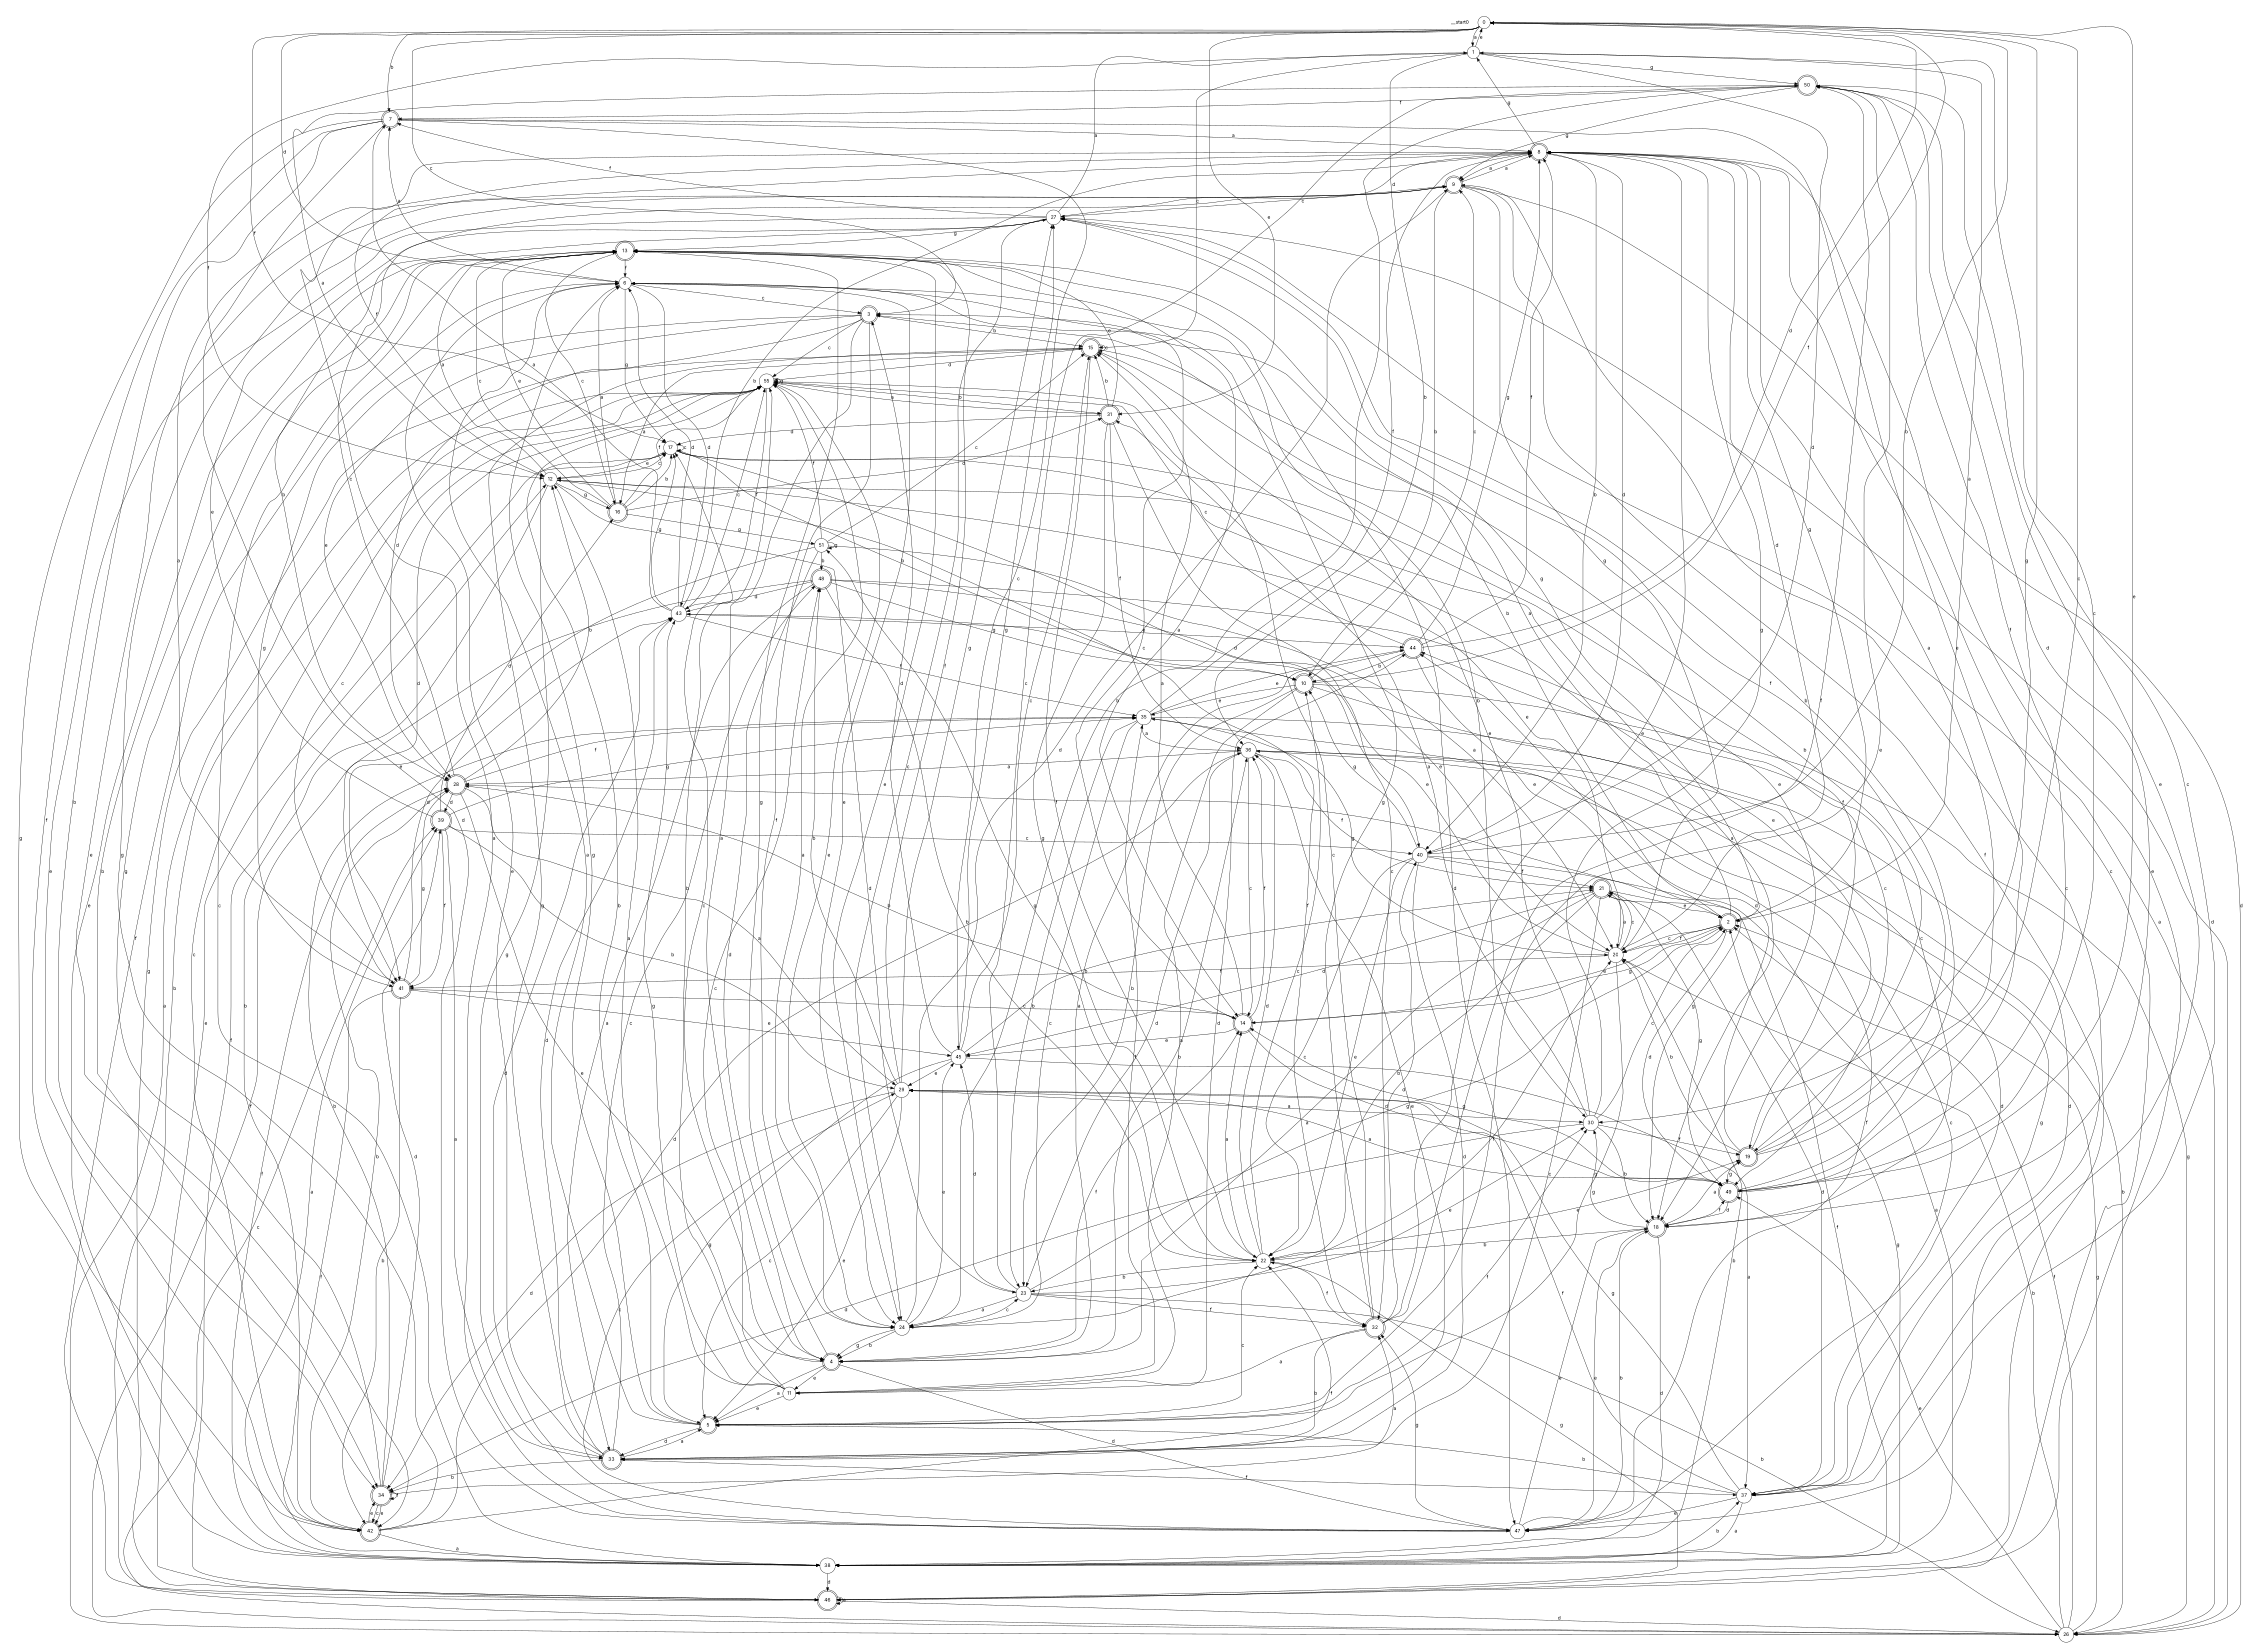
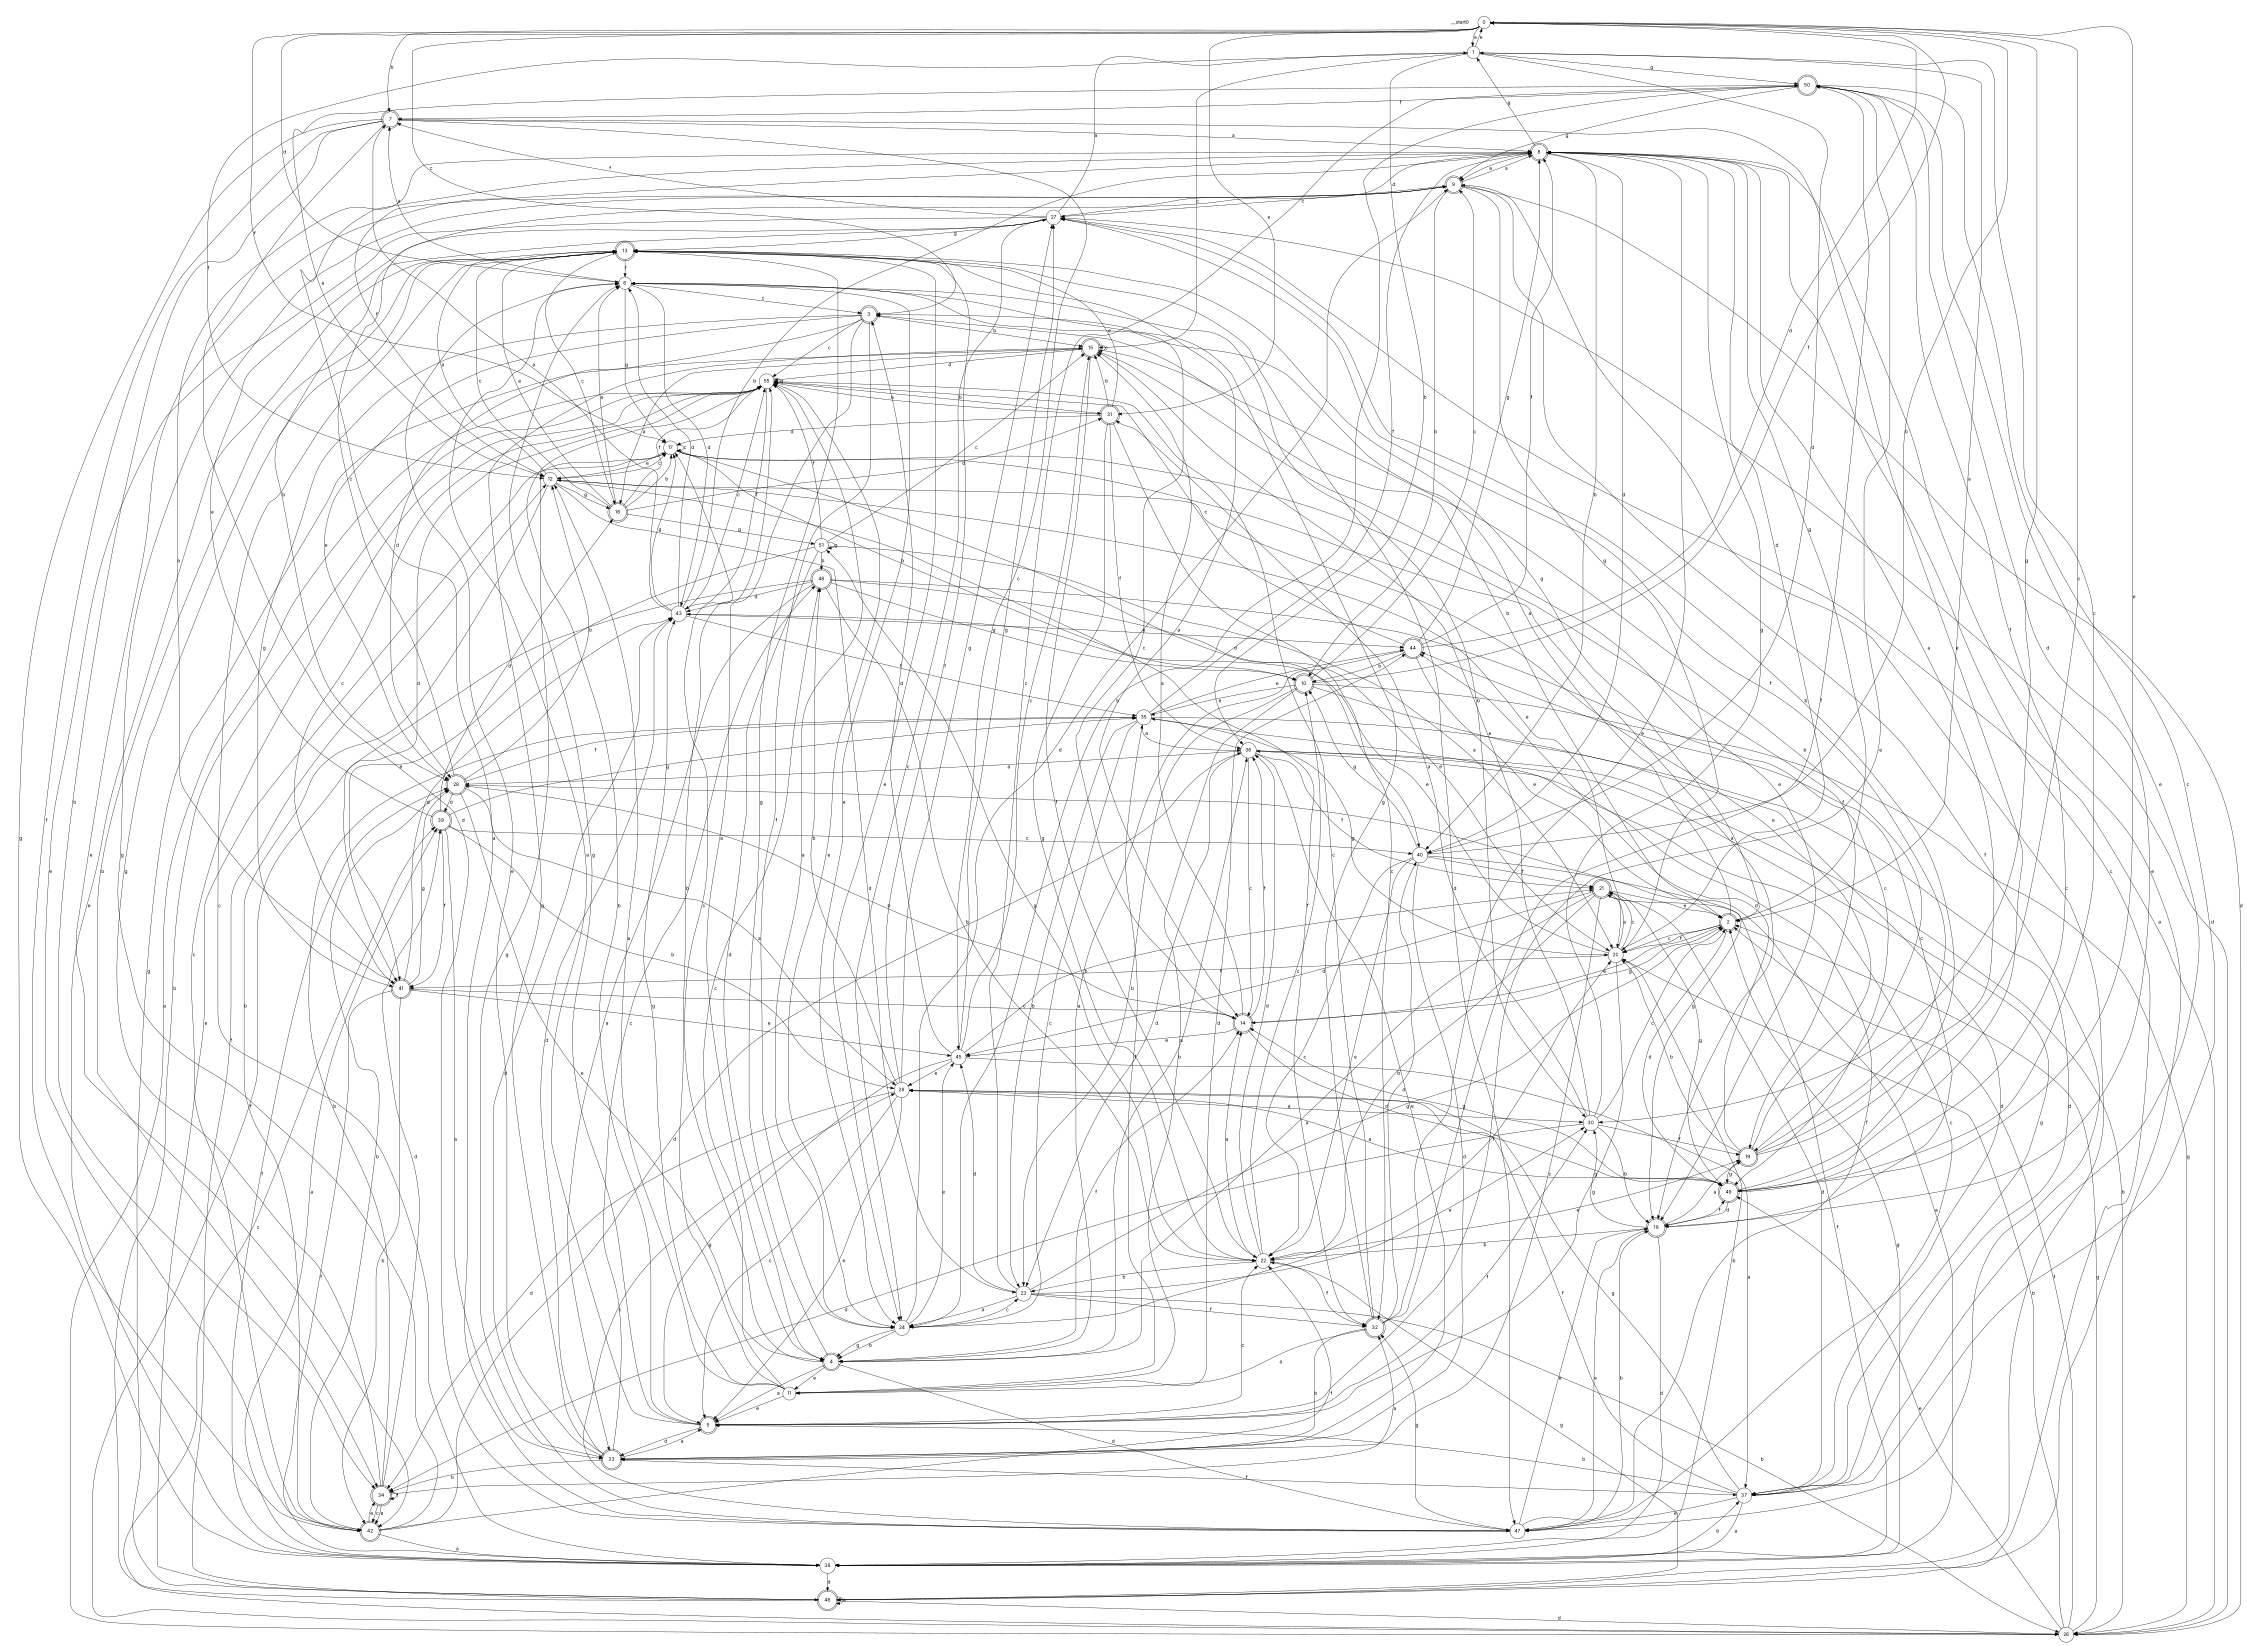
(92, 1170) -> none
